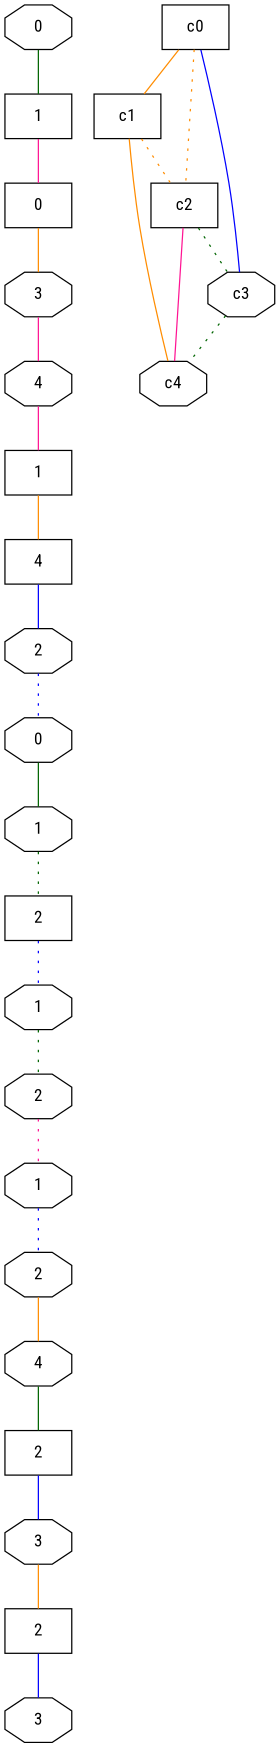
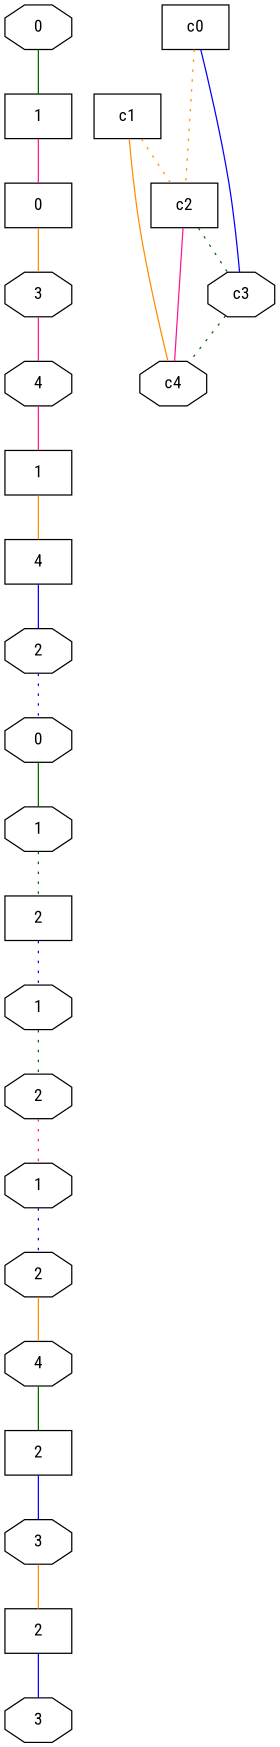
(161, 72) -> none
